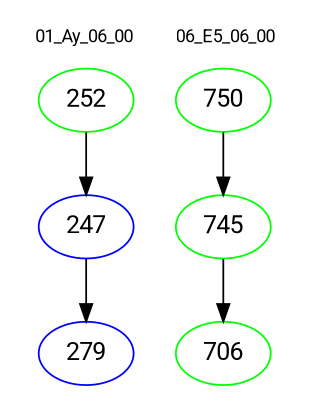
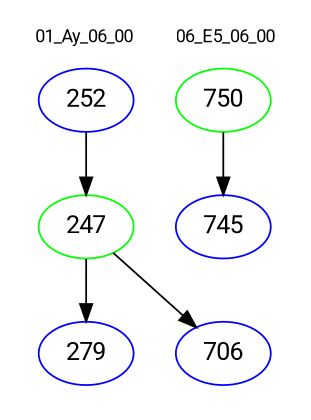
(86, 100) -> (86, 100)
(86, 227) -> (86, 227)
(223, 227) -> (223, 227)
(223, 282) -> (136, 273)
(223, 353) -> (223, 353)
